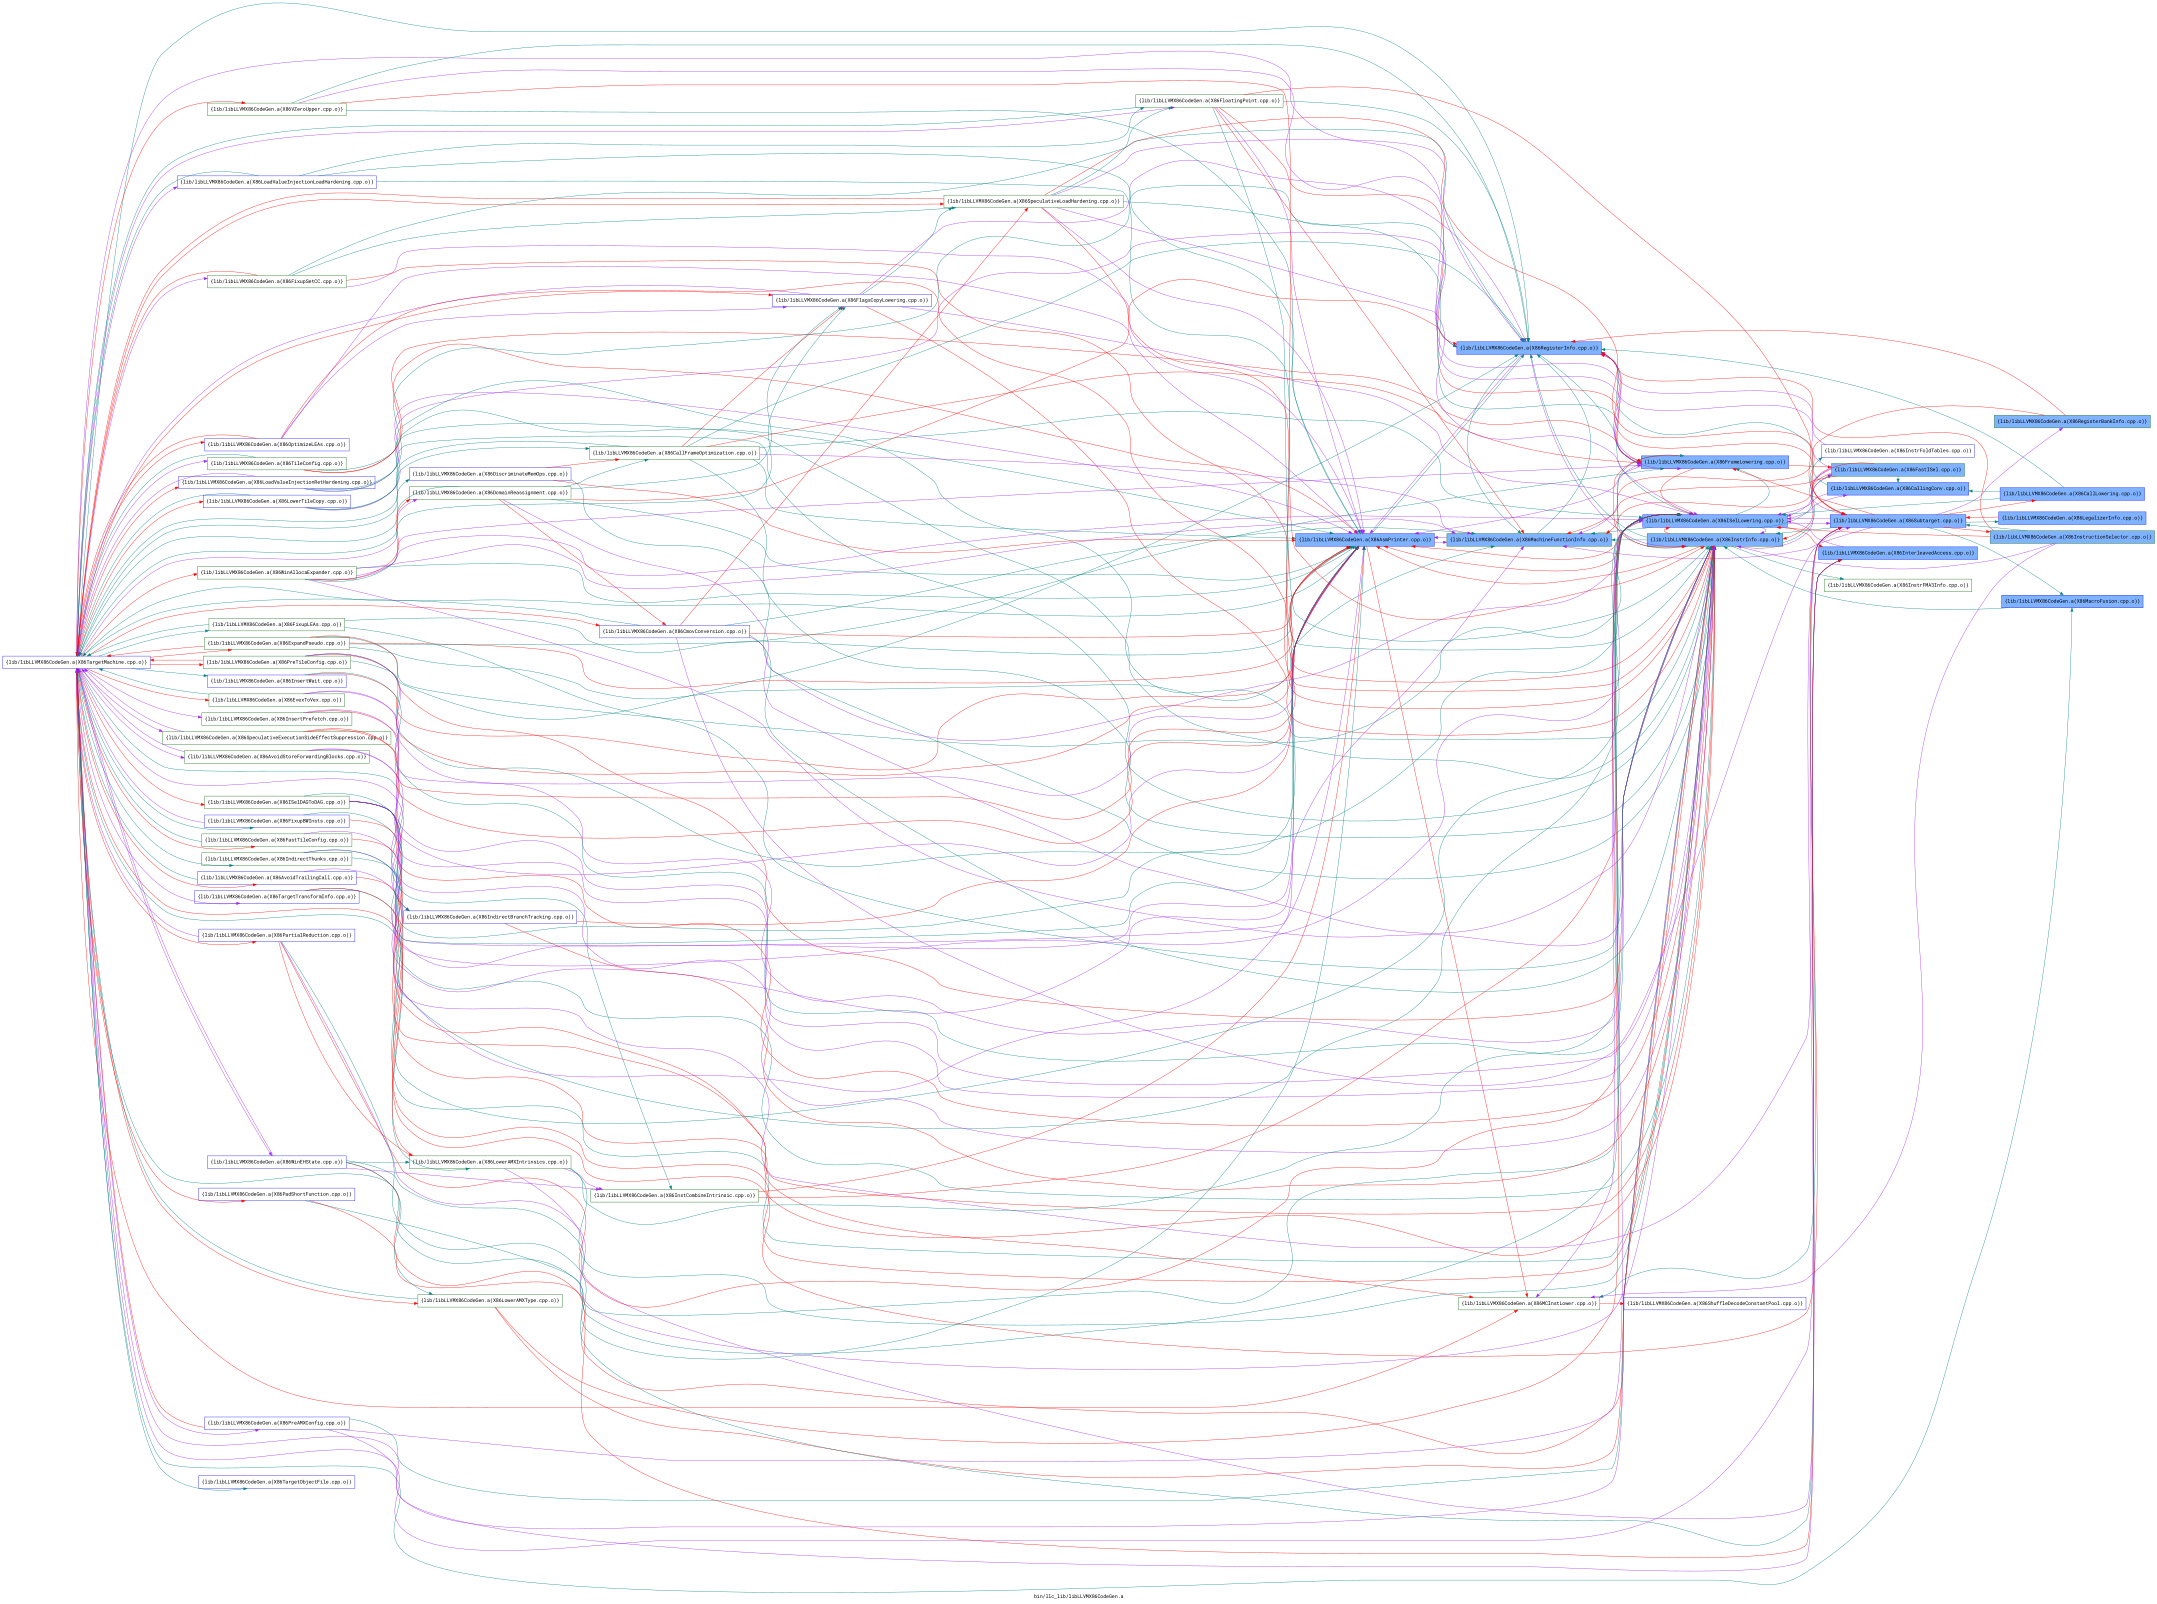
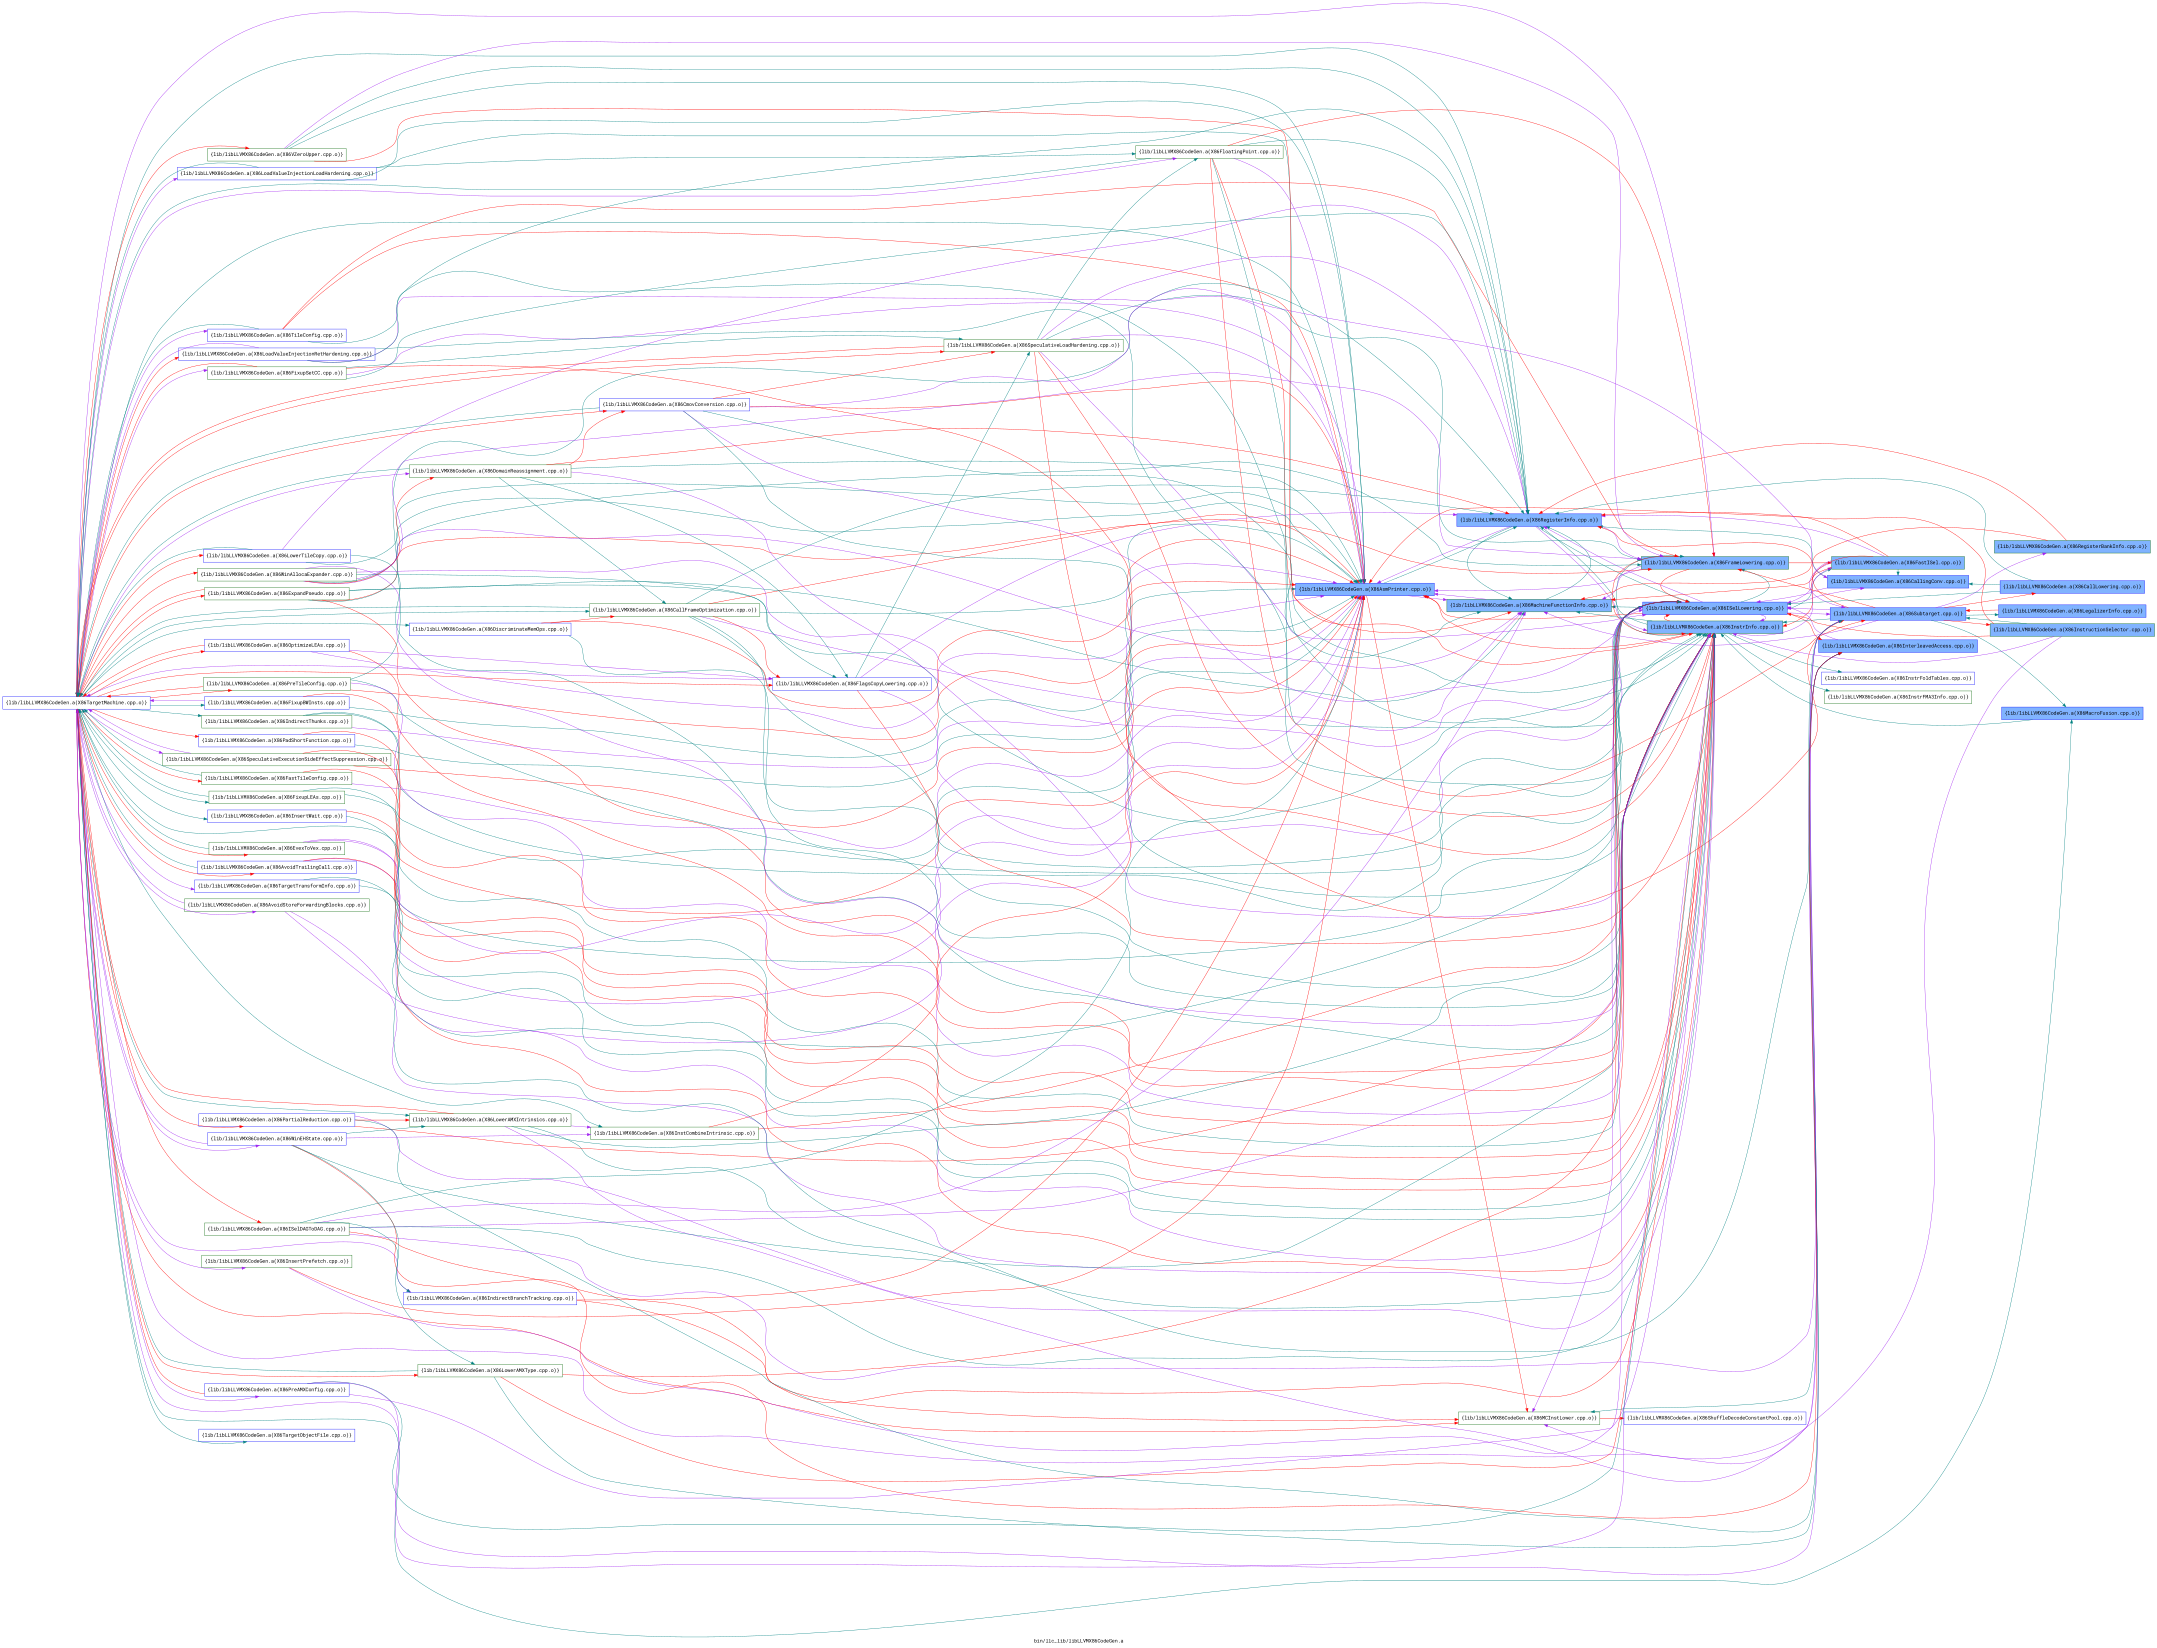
(1722, 392) -> (1635, 574)
(1715, 462) -> (1715, 563)
(277, 464) -> (277, 335)
(106, 839) -> none
(1347, 1075) -> (1307, 314)
(1291, 1352) -> (1254, 1346)
none -> (1572, 1547)
